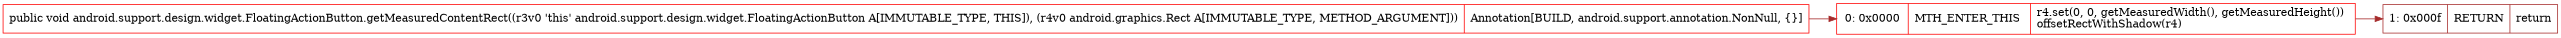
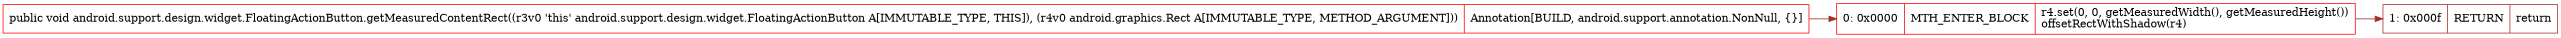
(1967, 18) -> (1970, 18)
